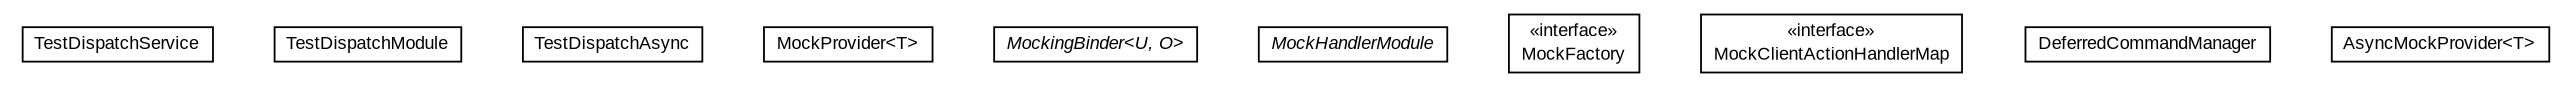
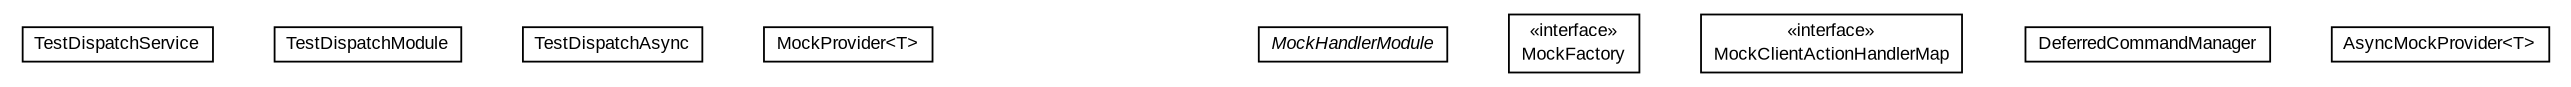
(1096, 44) -> none
